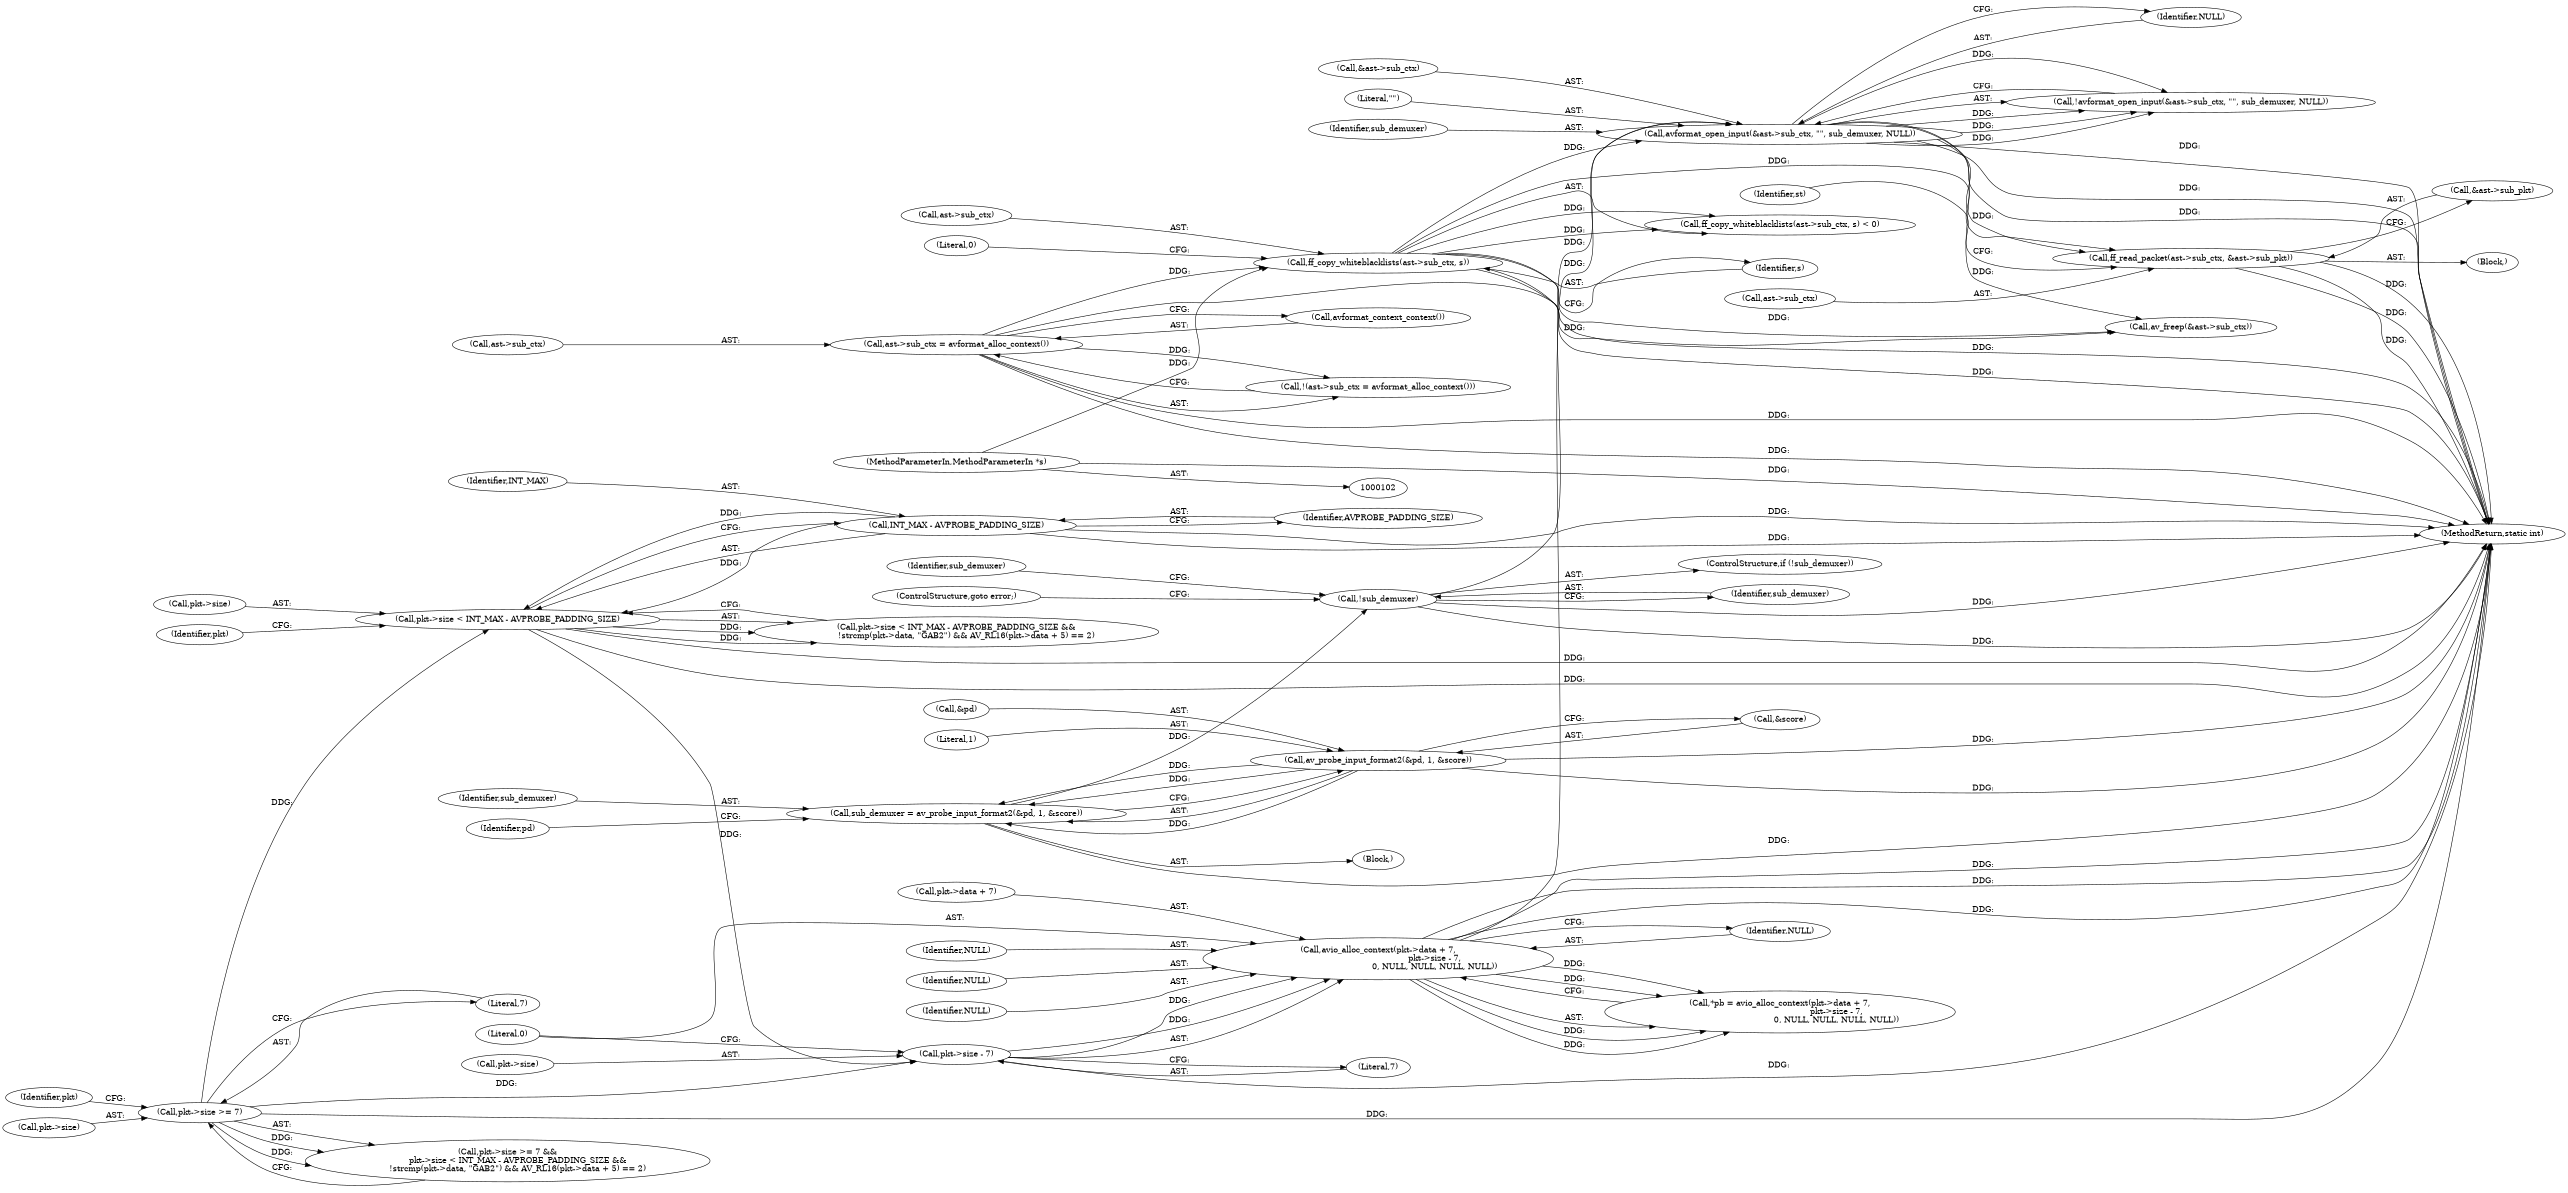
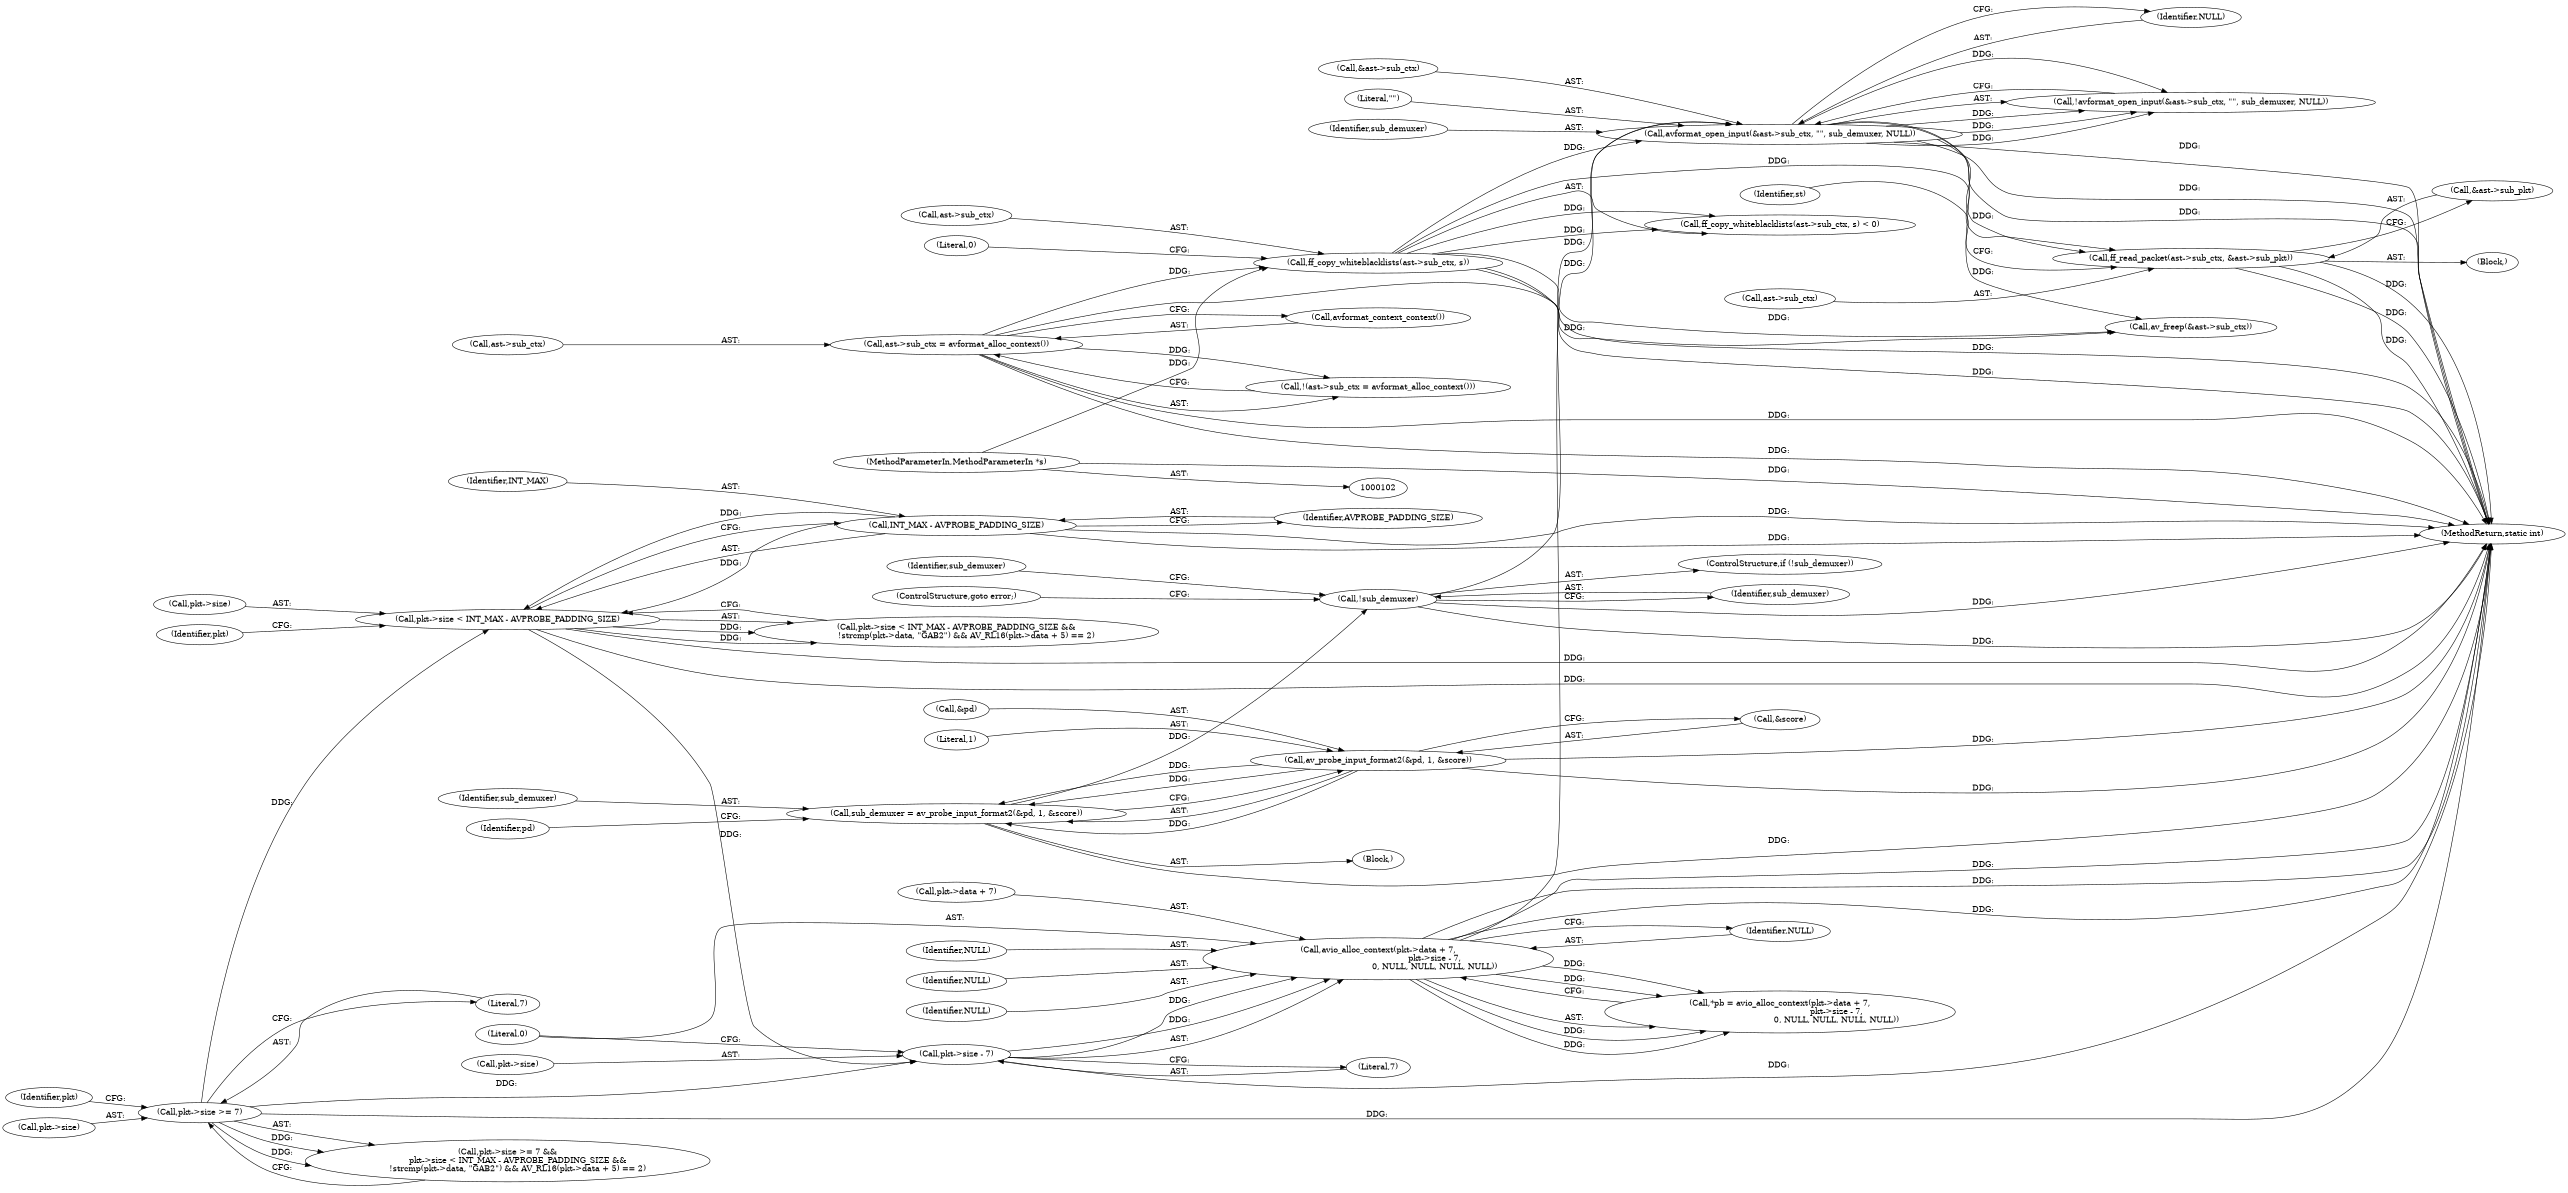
(1780, 269) -> none
